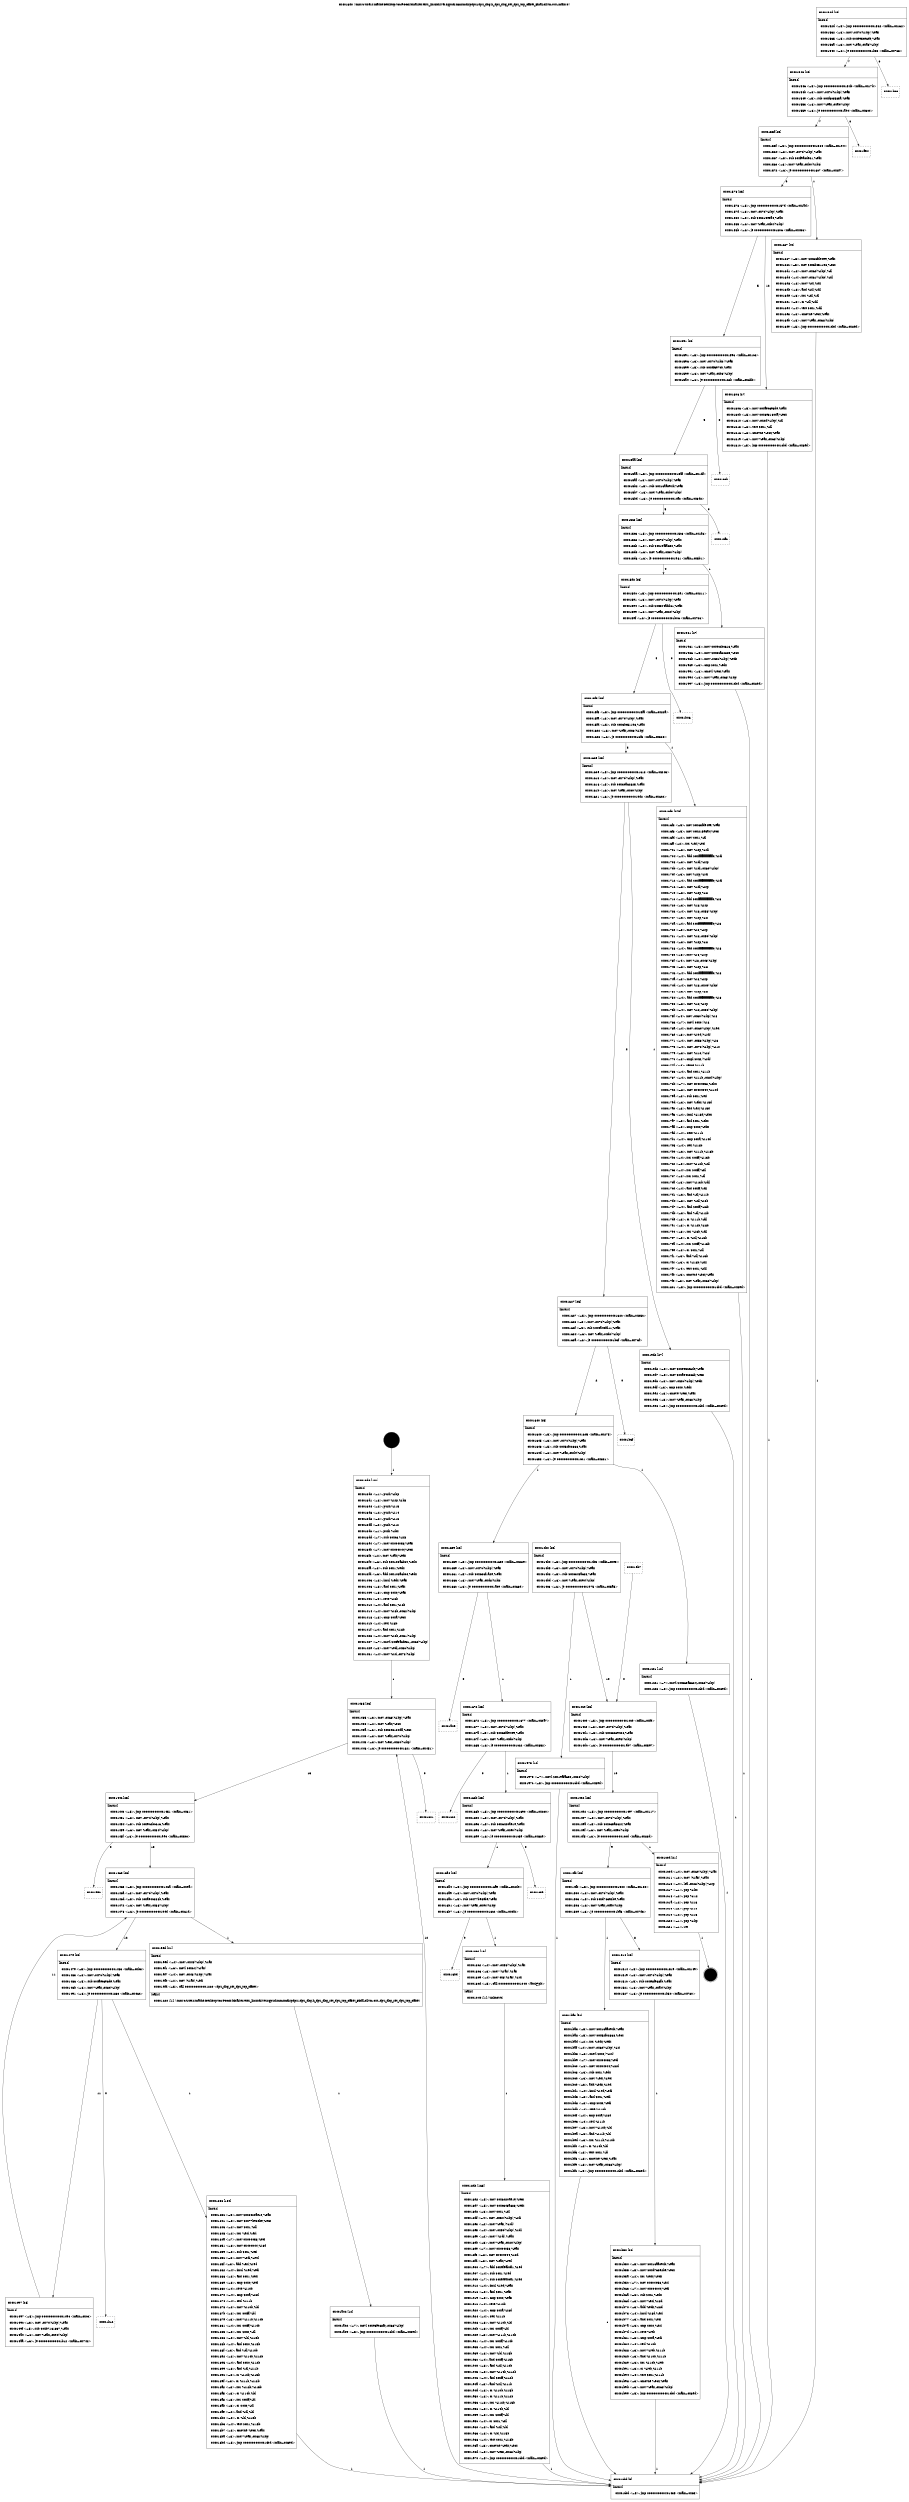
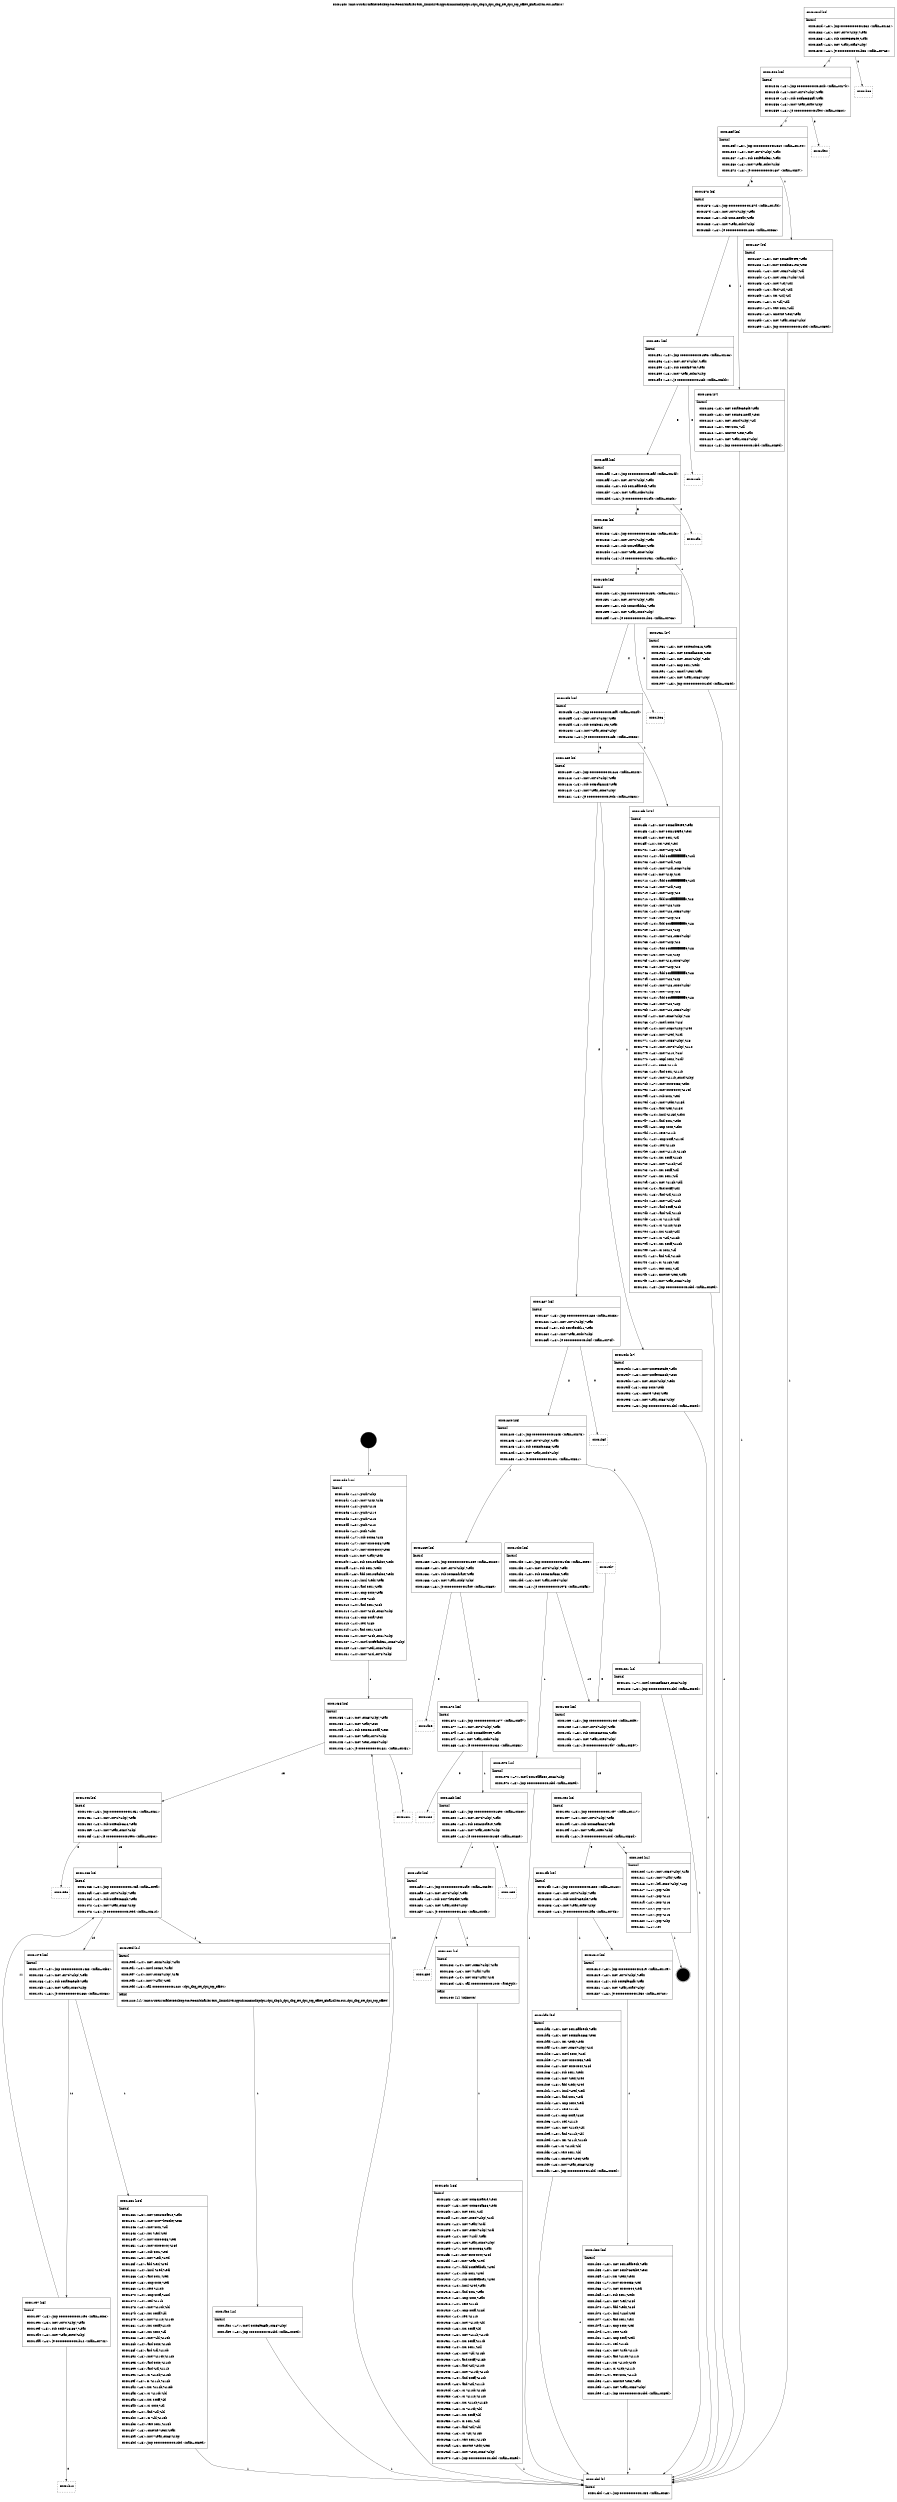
(767, 286) -> (740, 286)
(104, 2157) -> (66, 2413)
